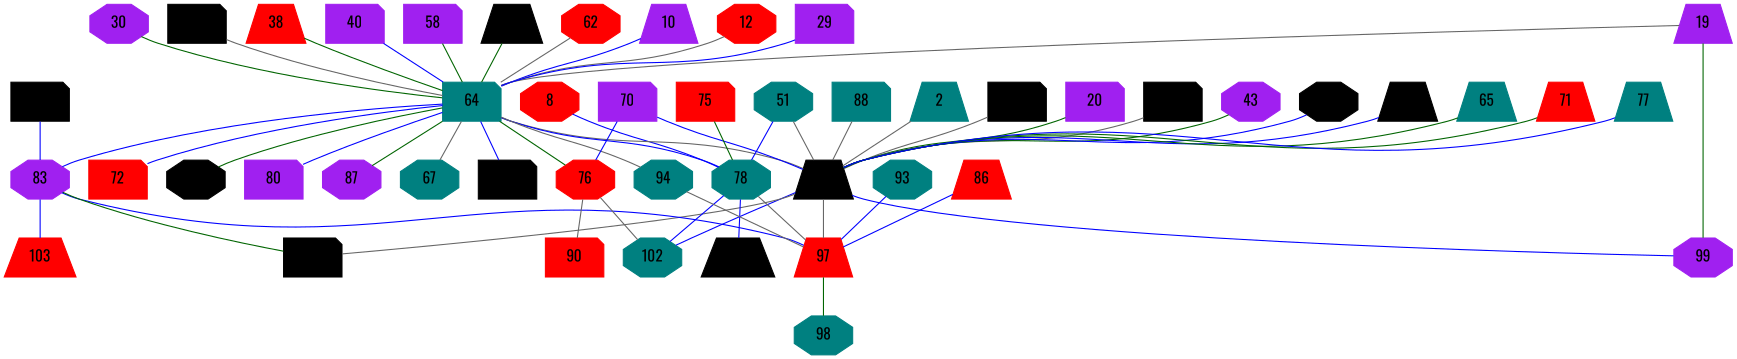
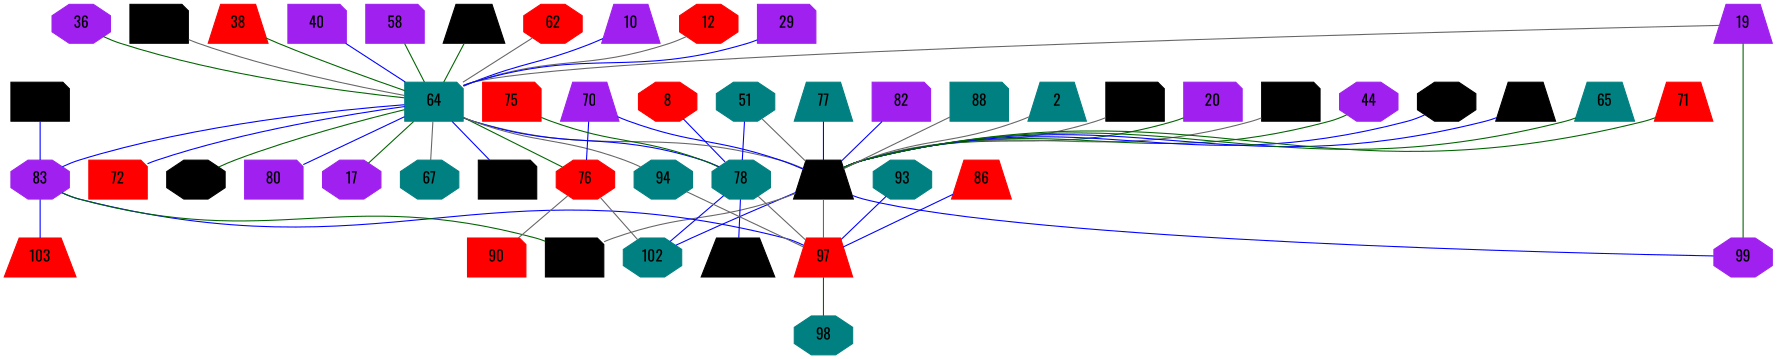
(119, 24) -> (81, 24)
(628, 102) -> (590, 102)
none -> (901, 102)
(1251, 102) -> (1369, 102)
(352, 180) -> (352, 180)
